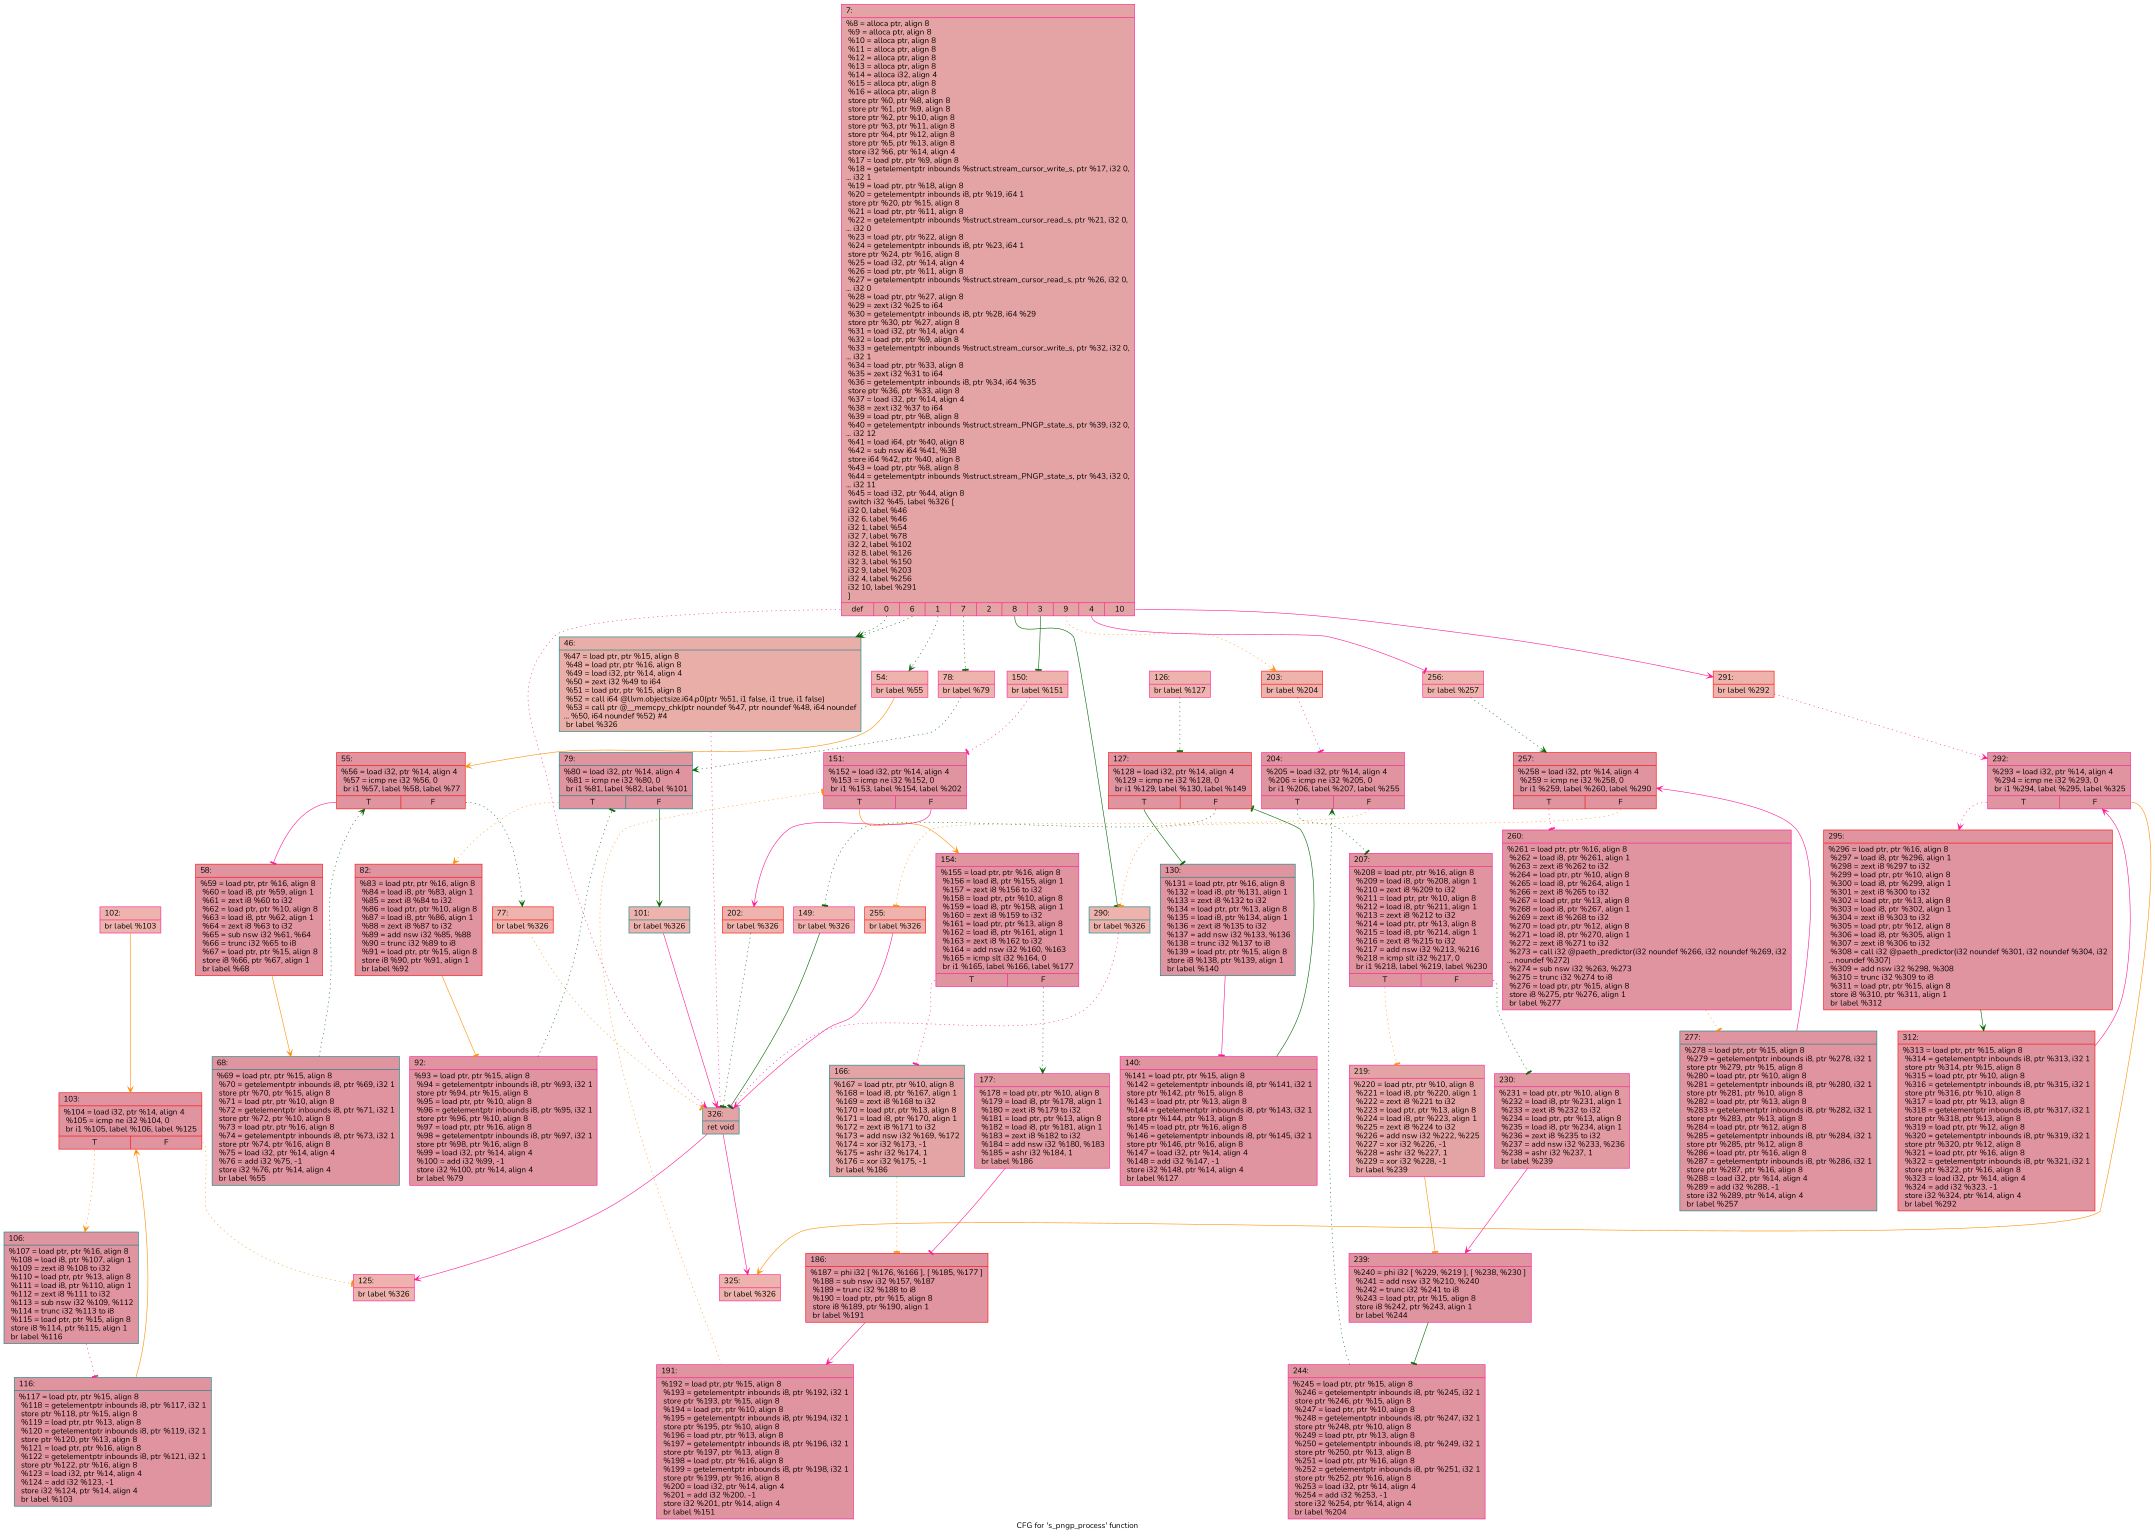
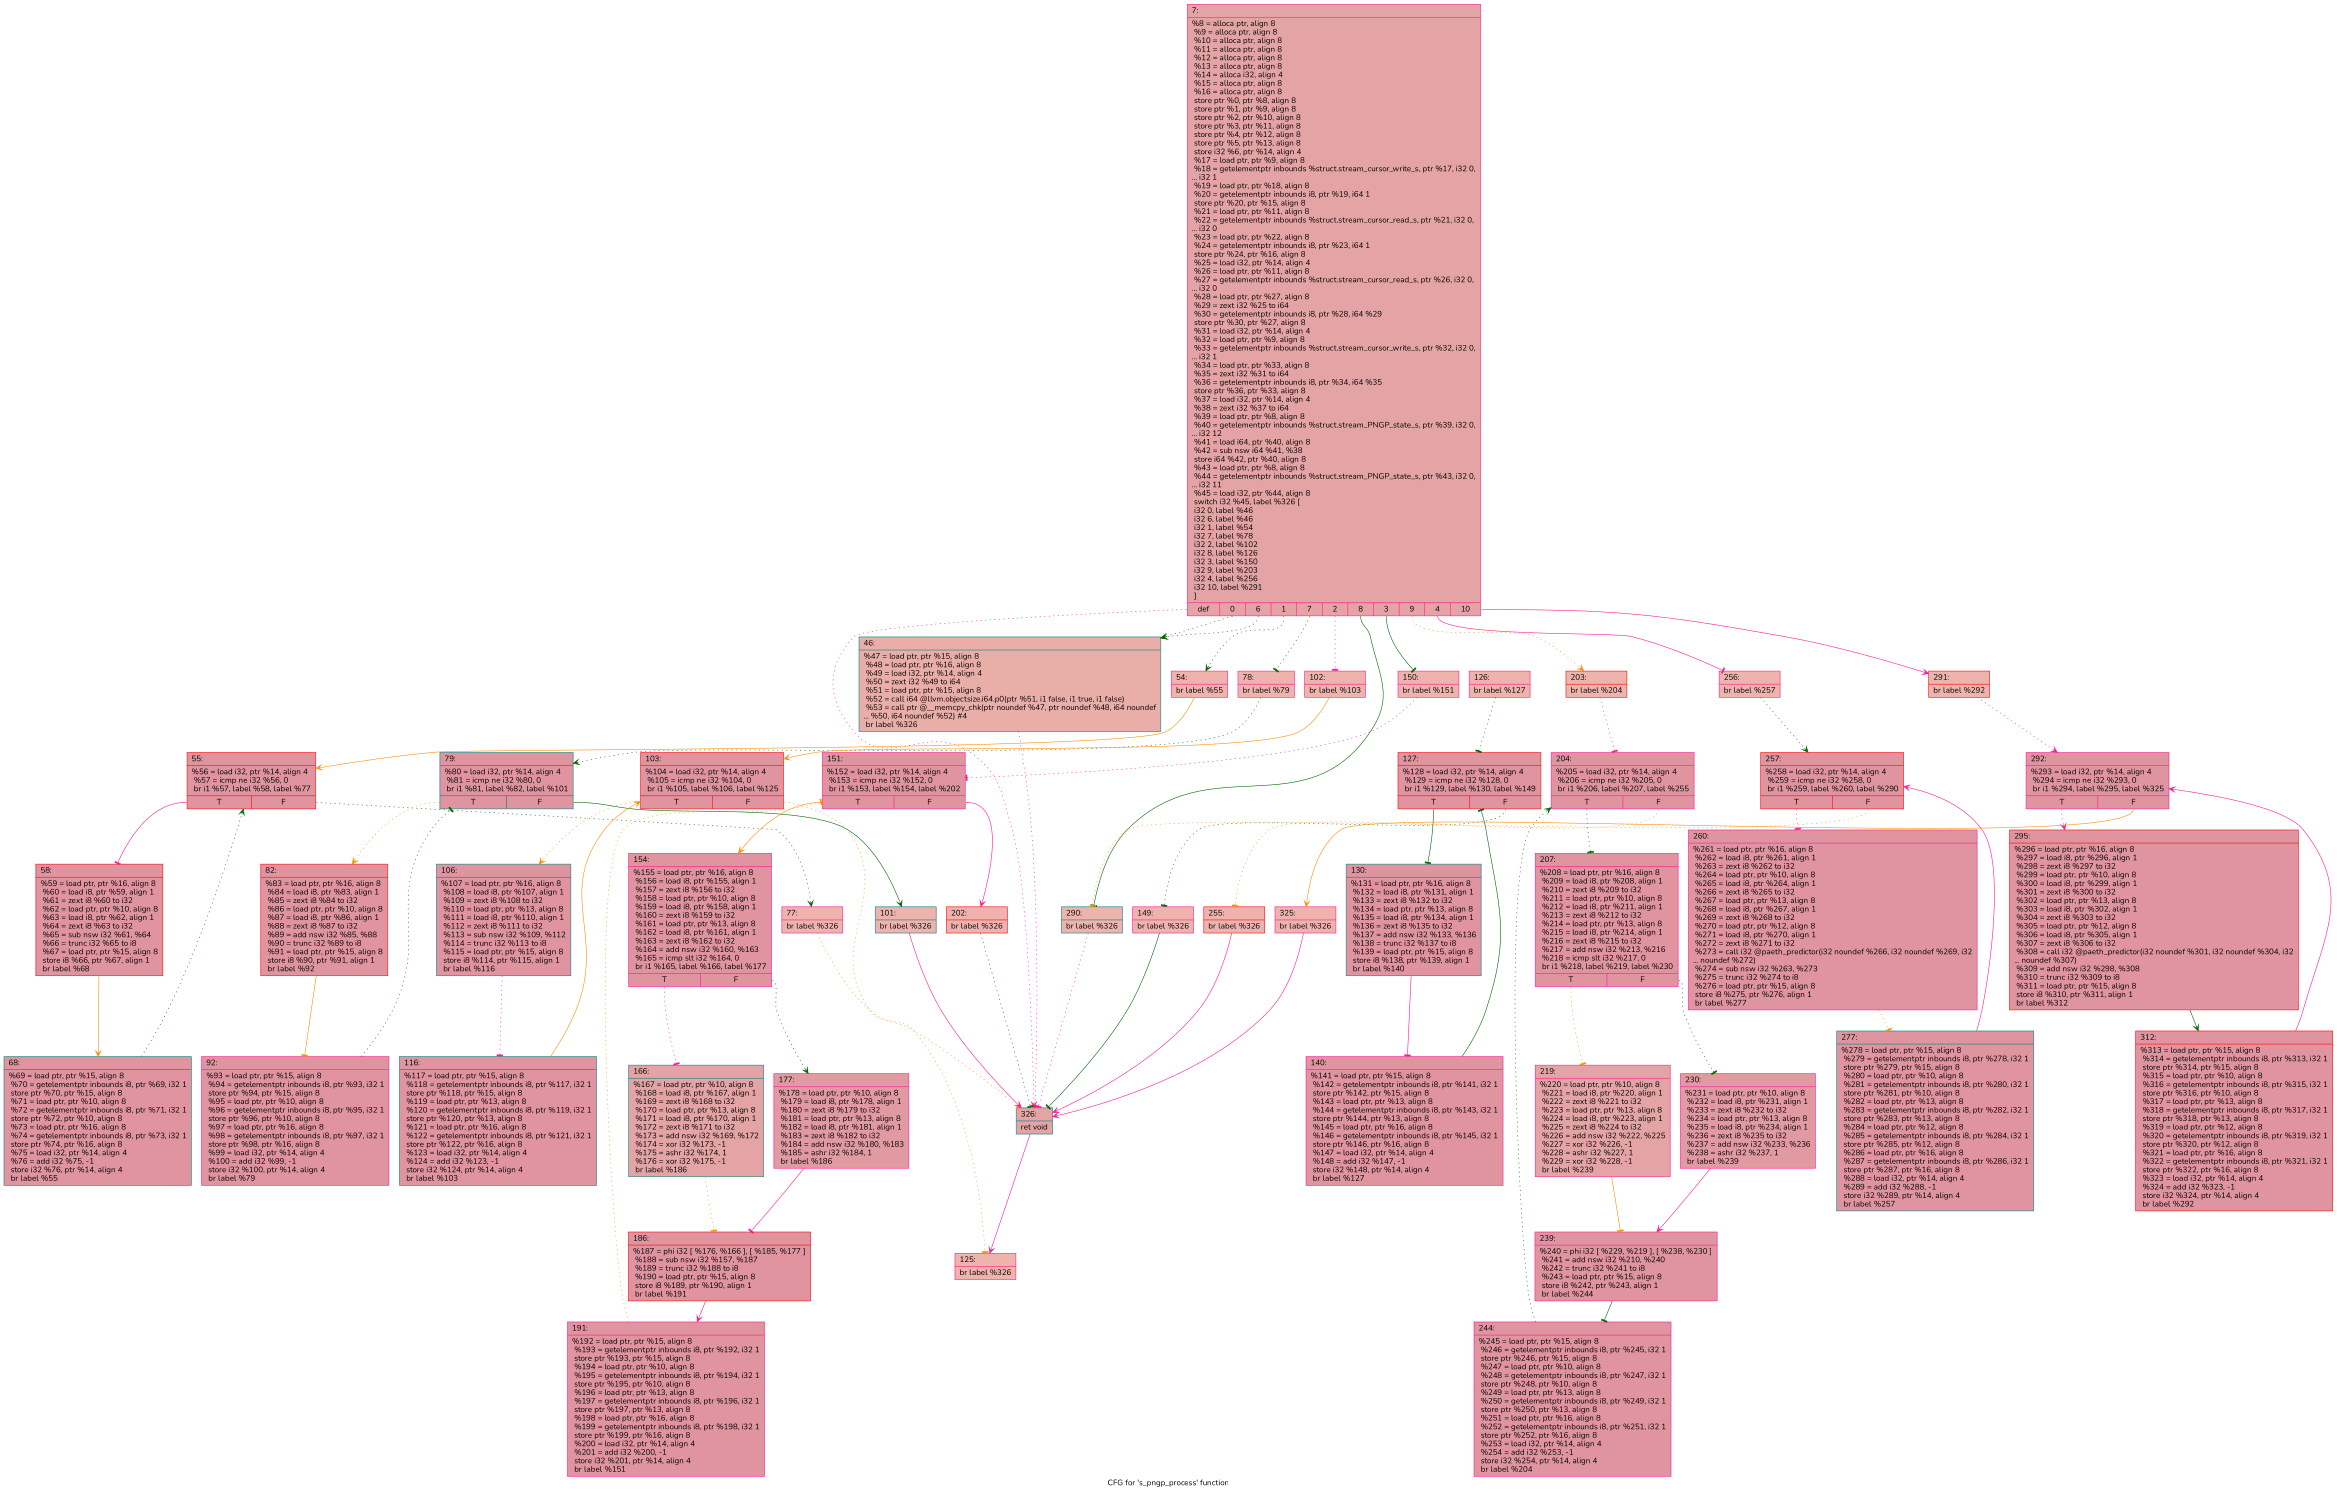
none -> (1335, 642)
(523, 920) -> (812, 920)
(735, 1202) -> (1209, 1057)
